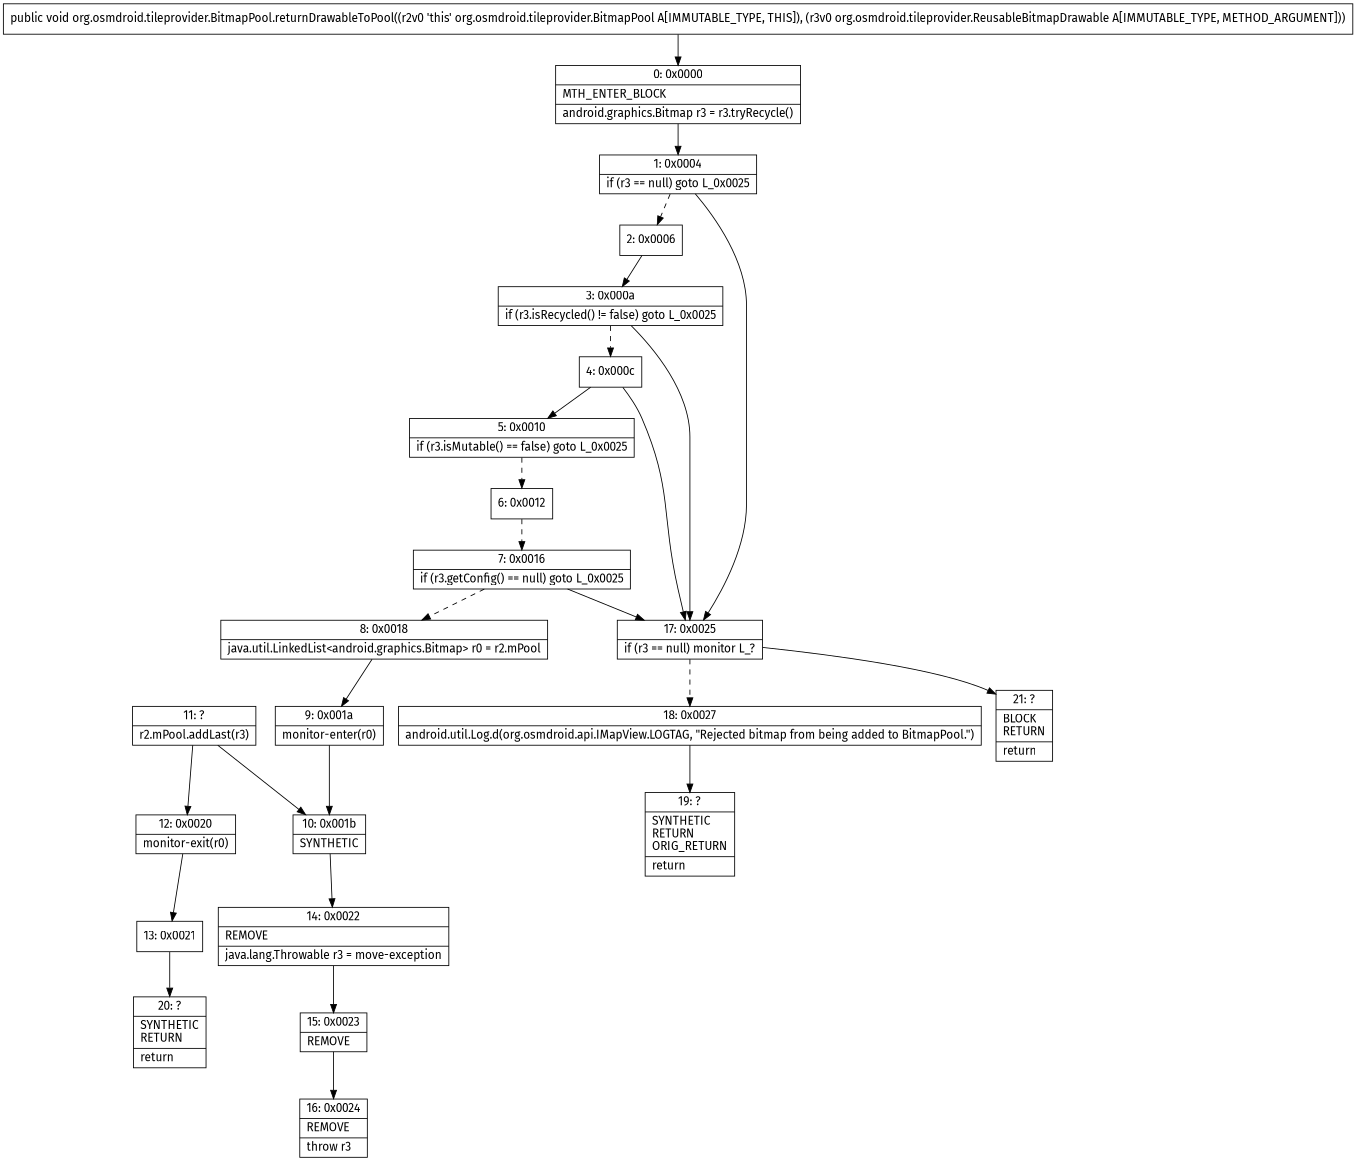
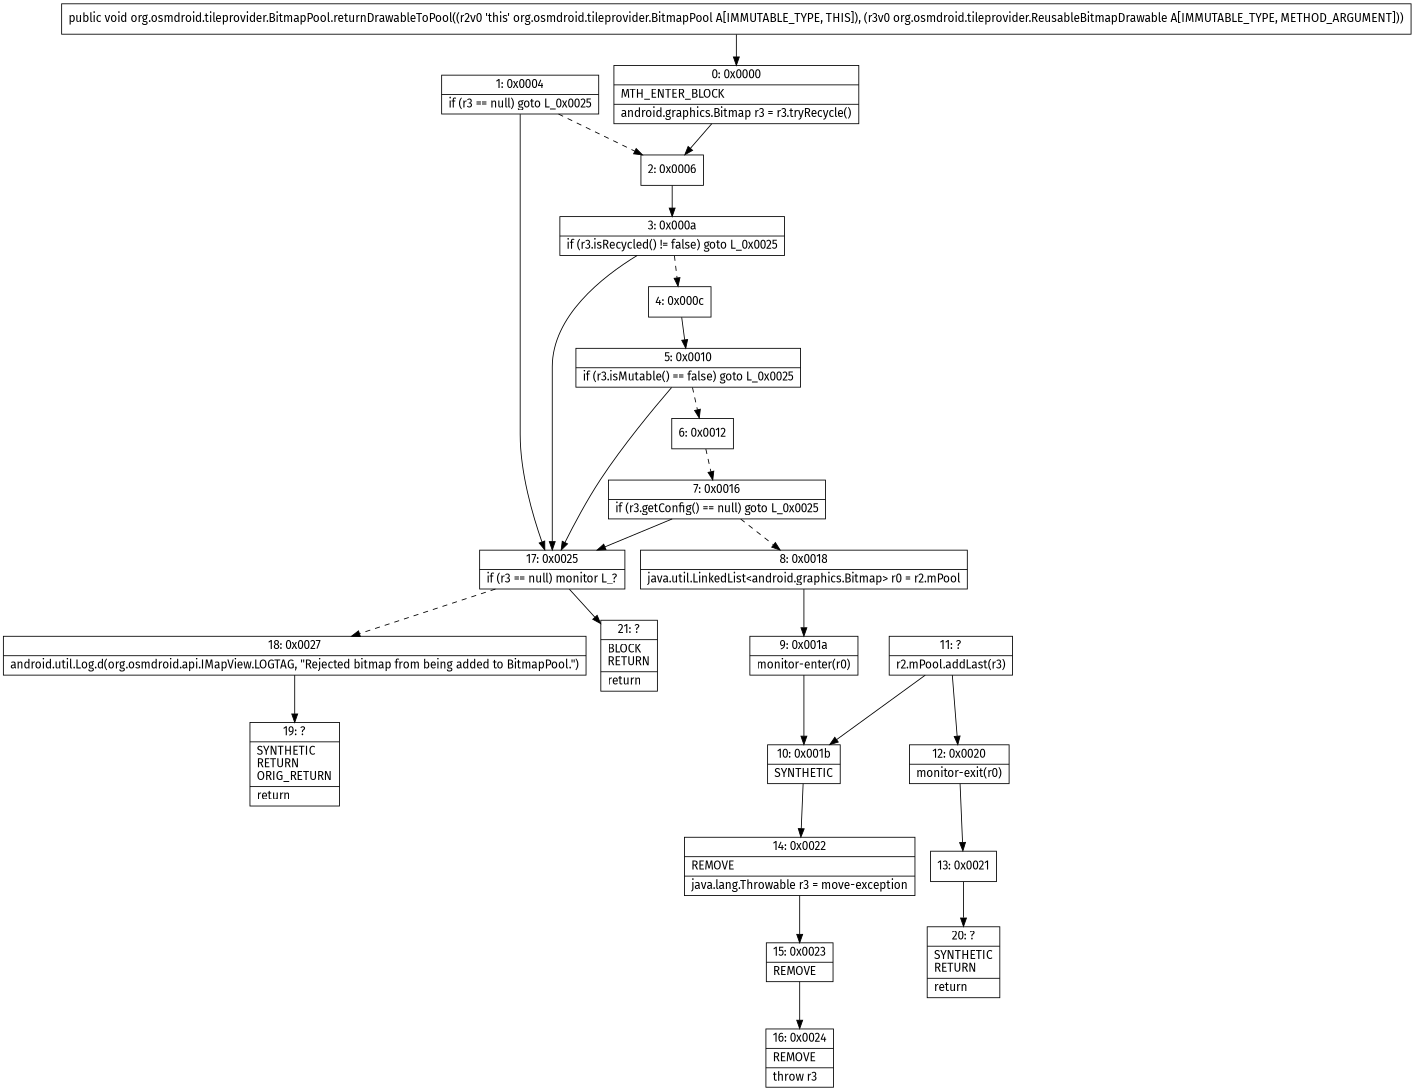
(678, 135) -> (701, 136)
(664, 496) -> (613, 461)
